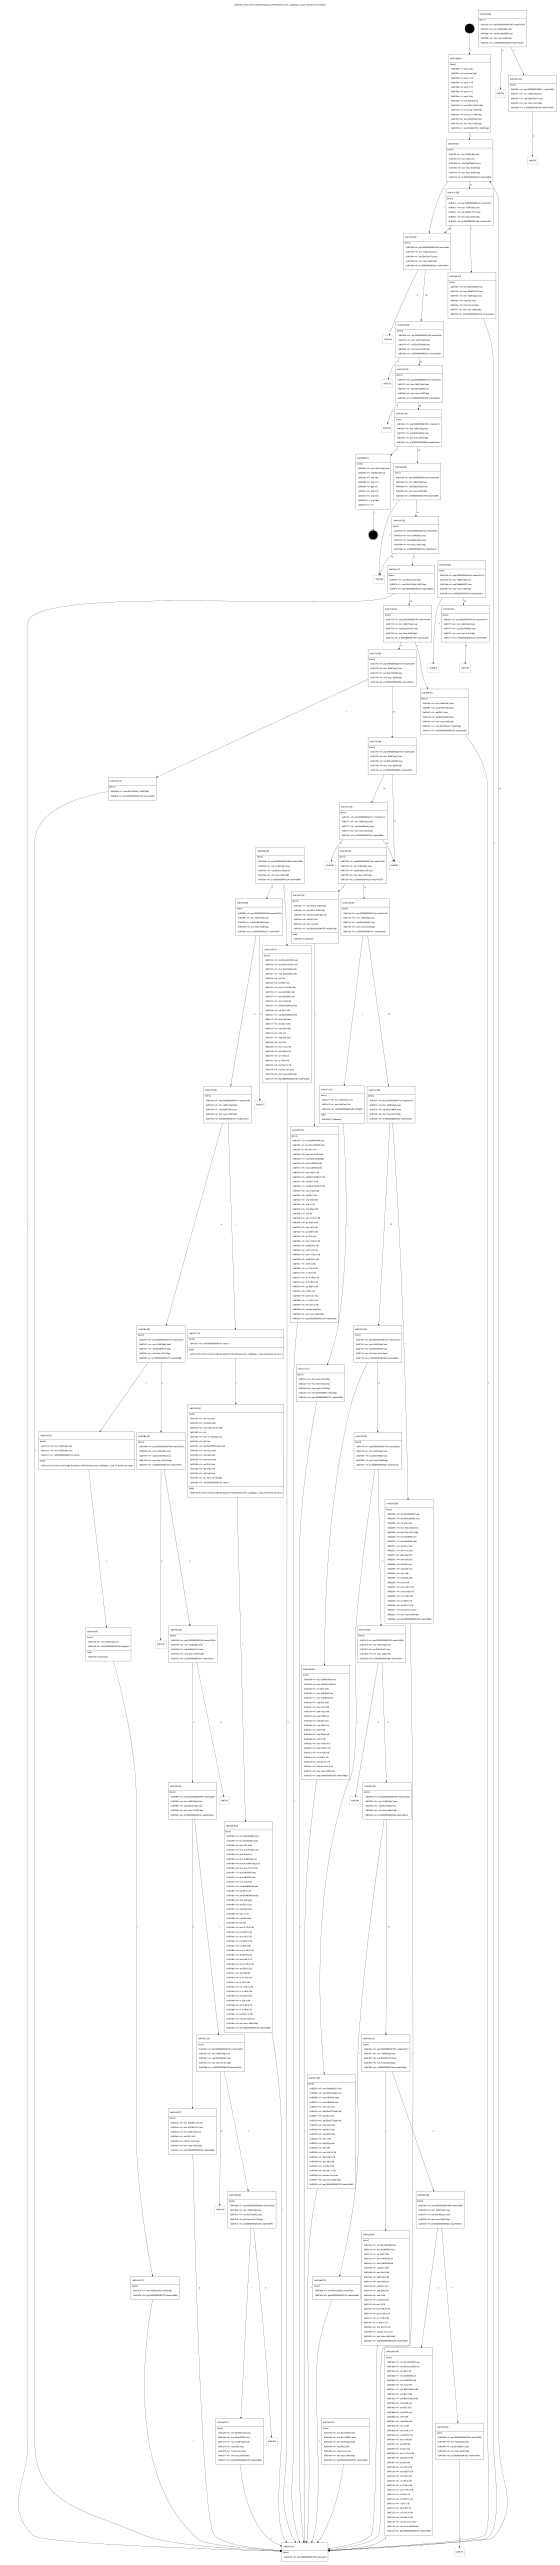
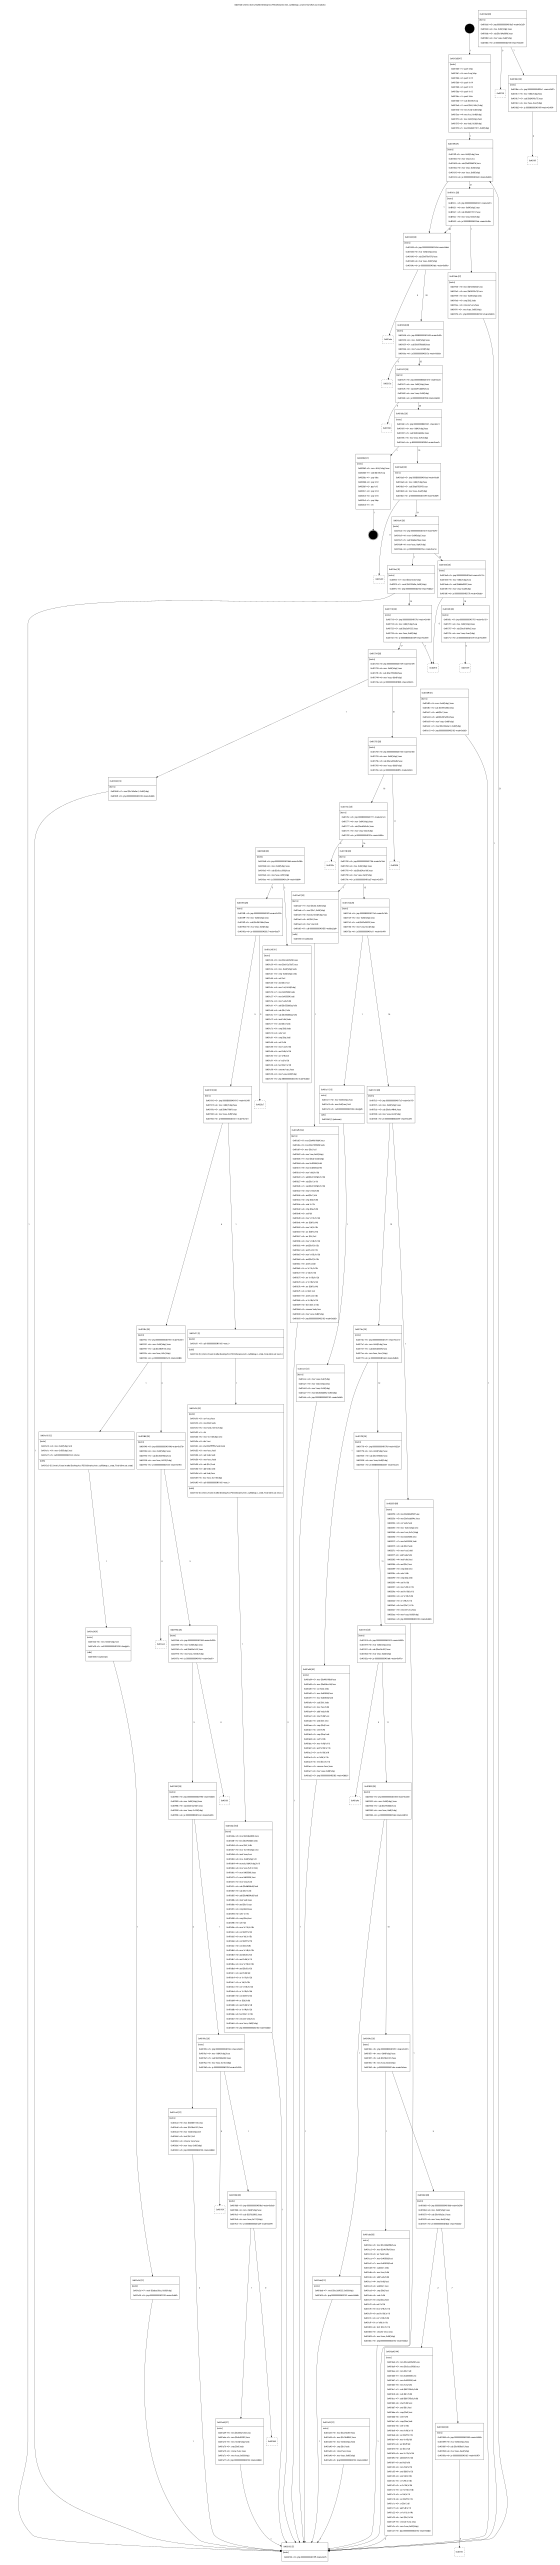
(385, 562) -> (438, 557)
(421, 665) -> (427, 652)
(389, 849) -> (363, 843)
(331, 2131) -> none
